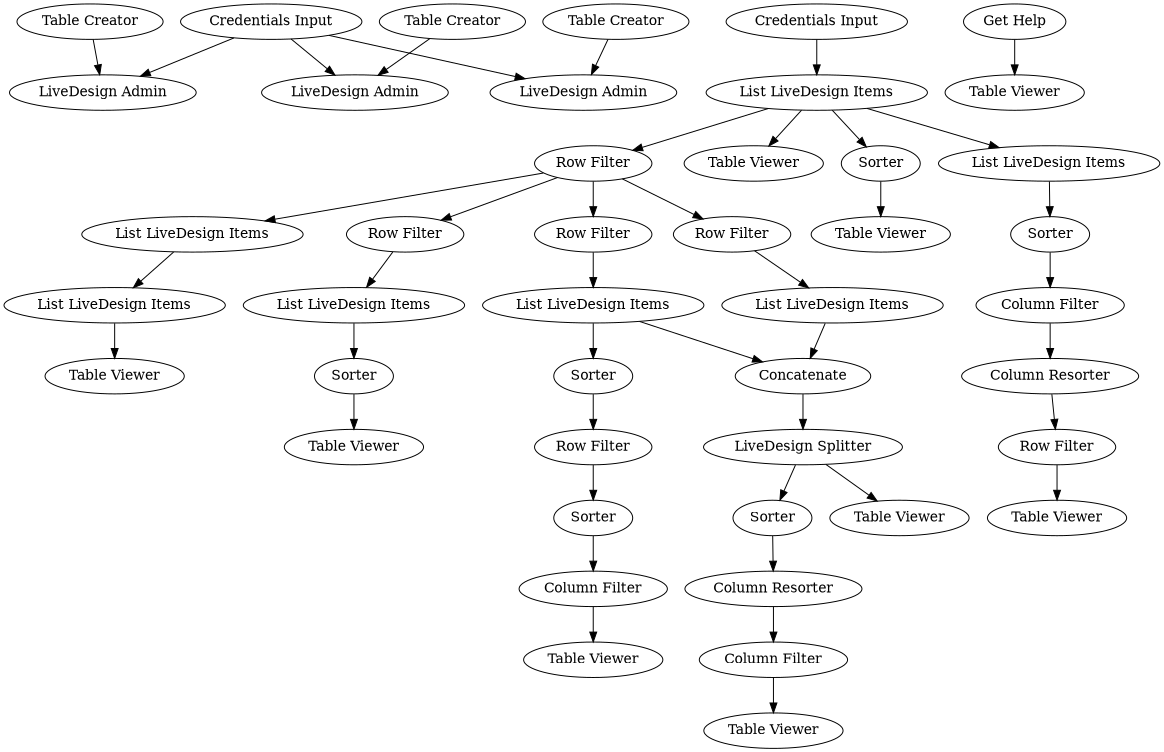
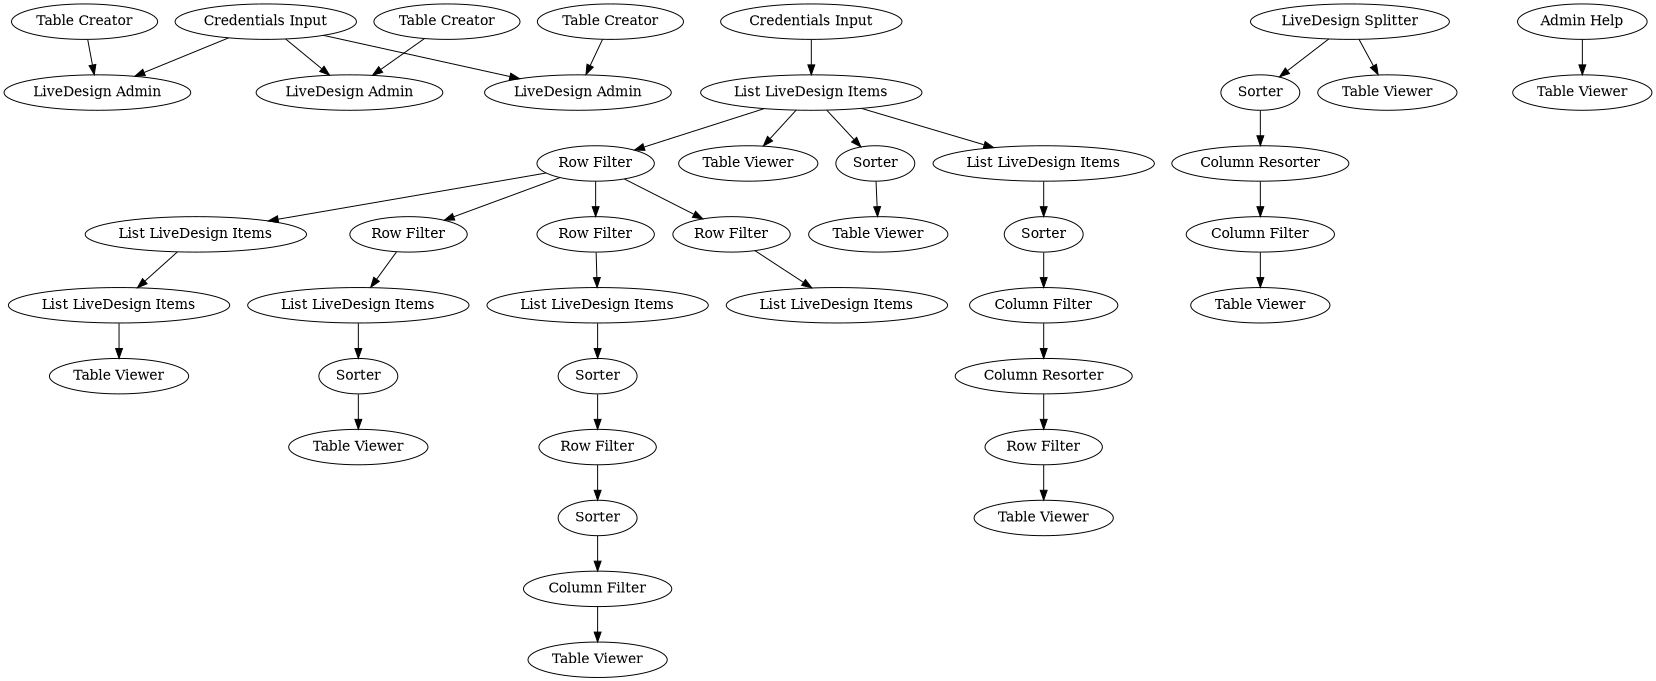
(1015, 22) -> (1582, 22)
(803, 376) -> none
